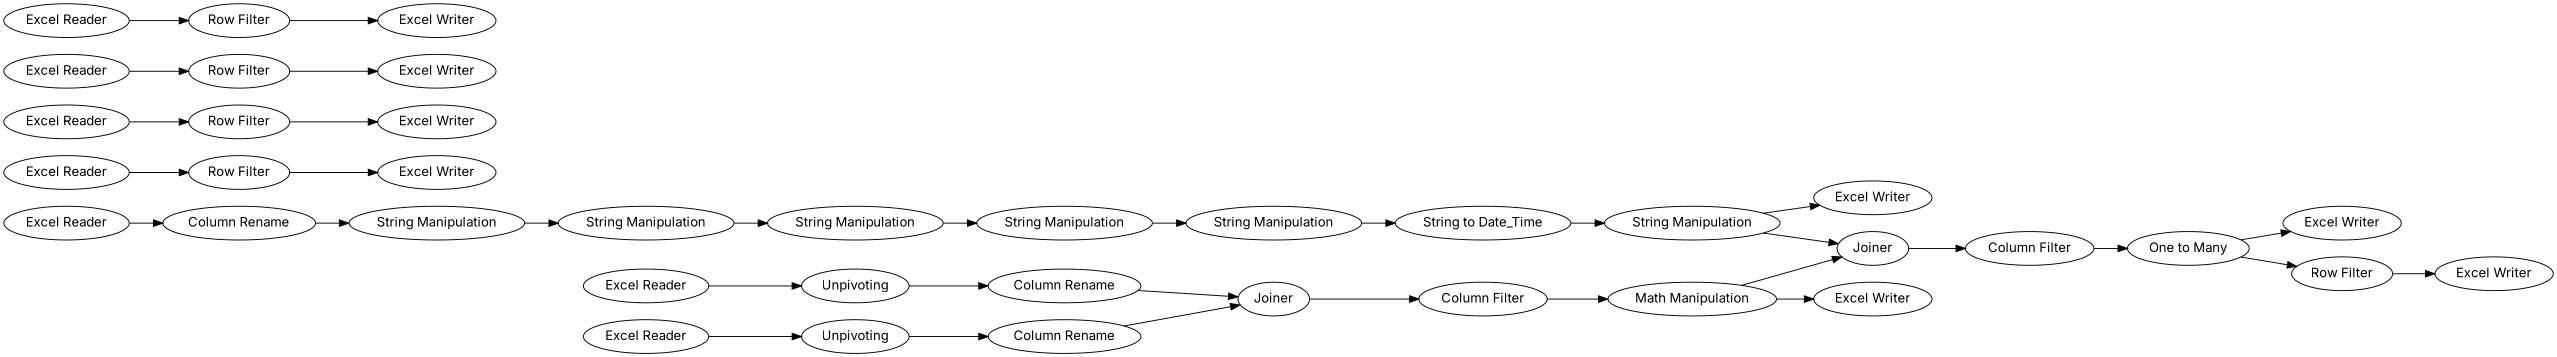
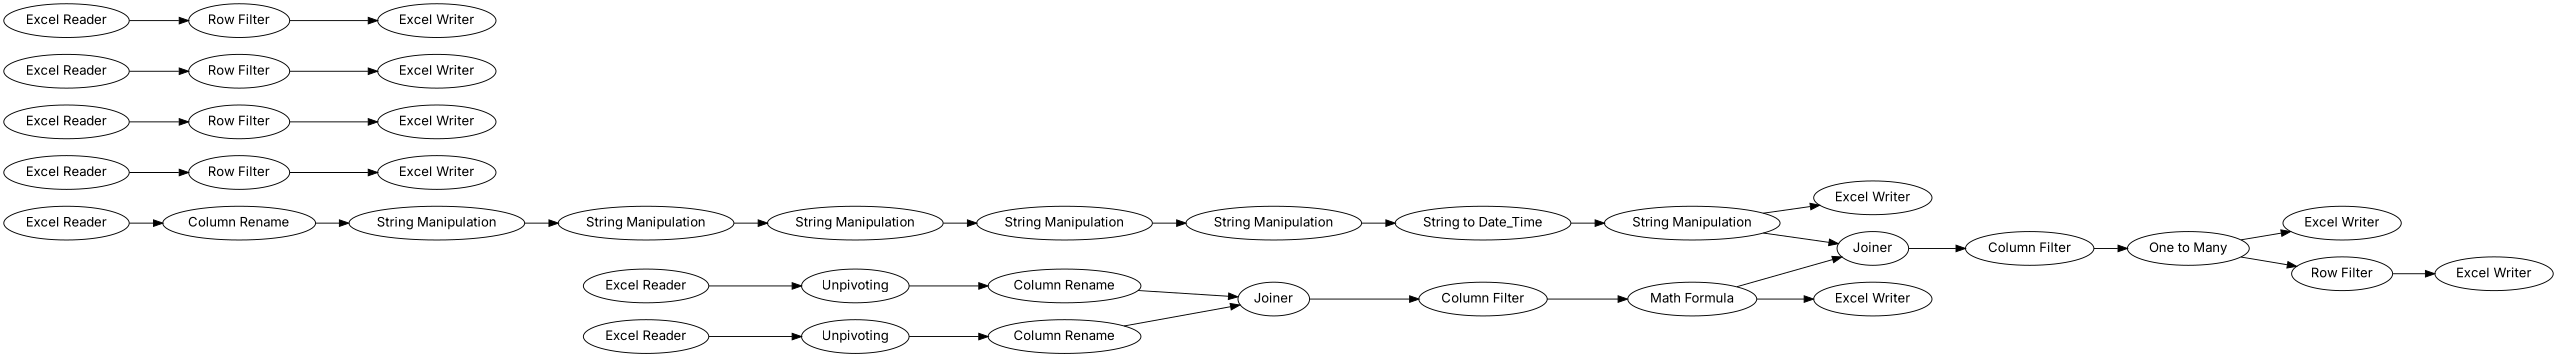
(1692, 299) -> (1692, 299)
